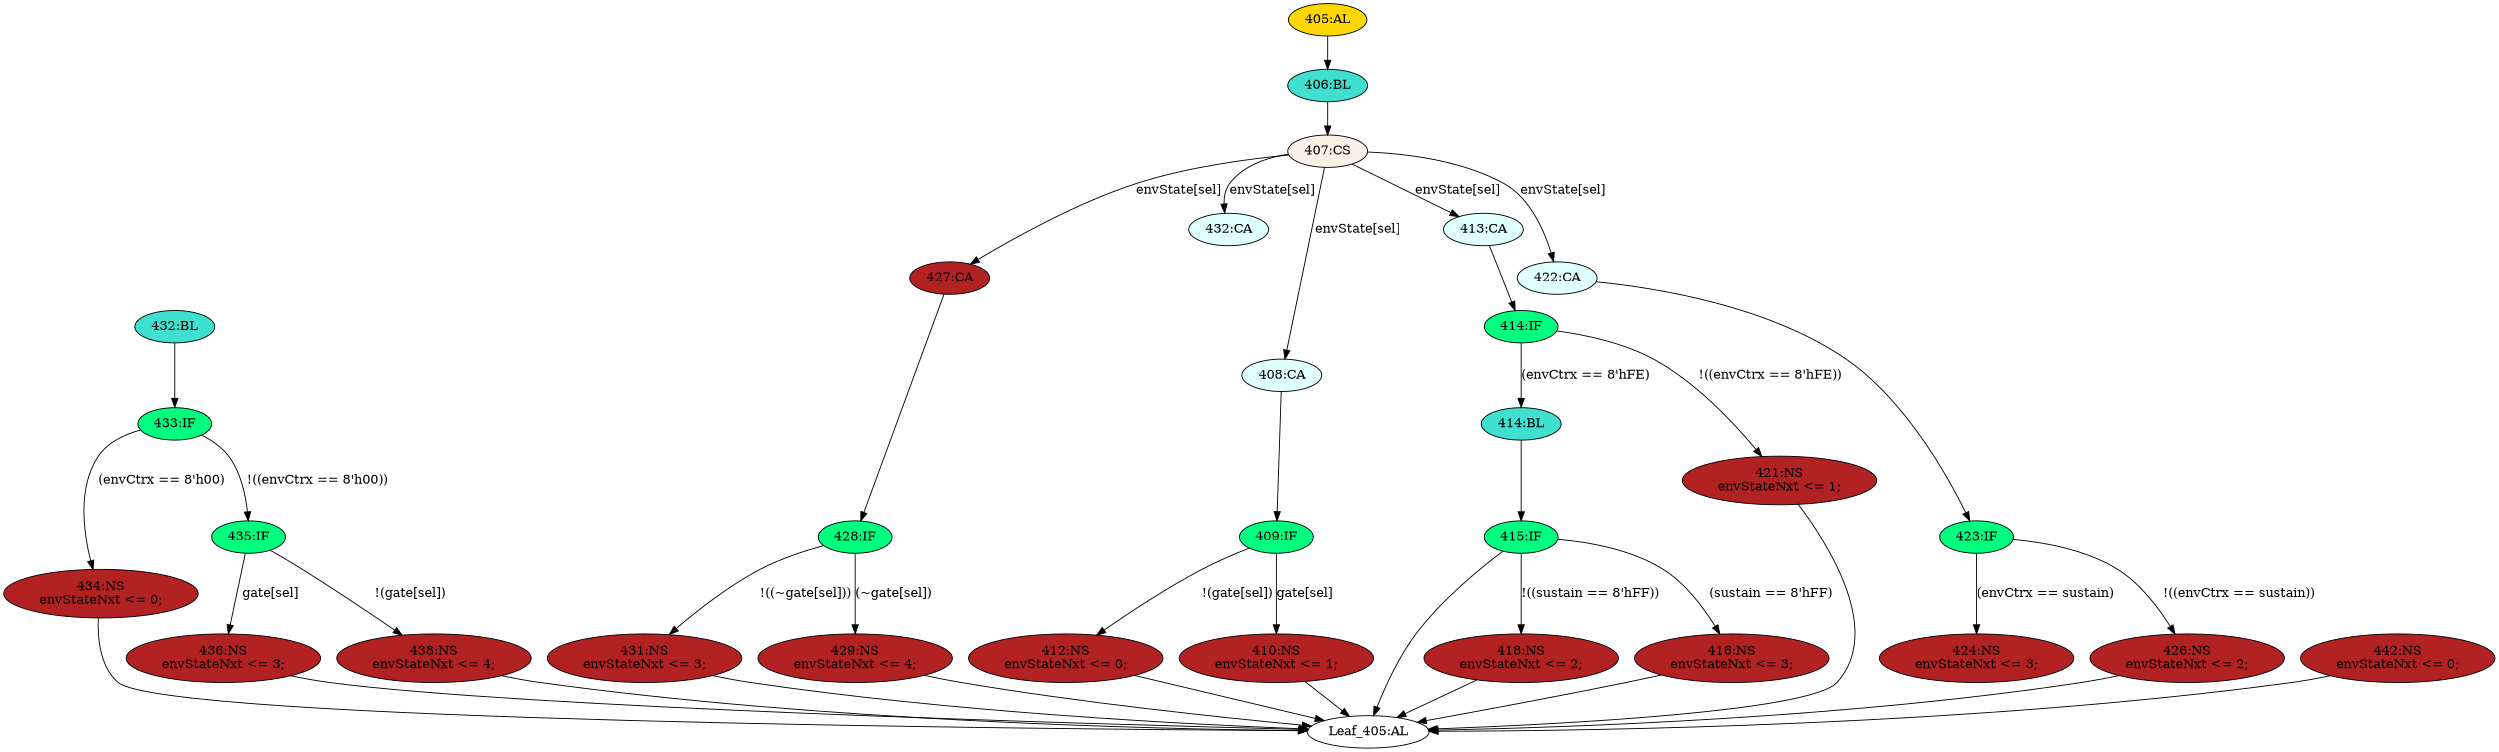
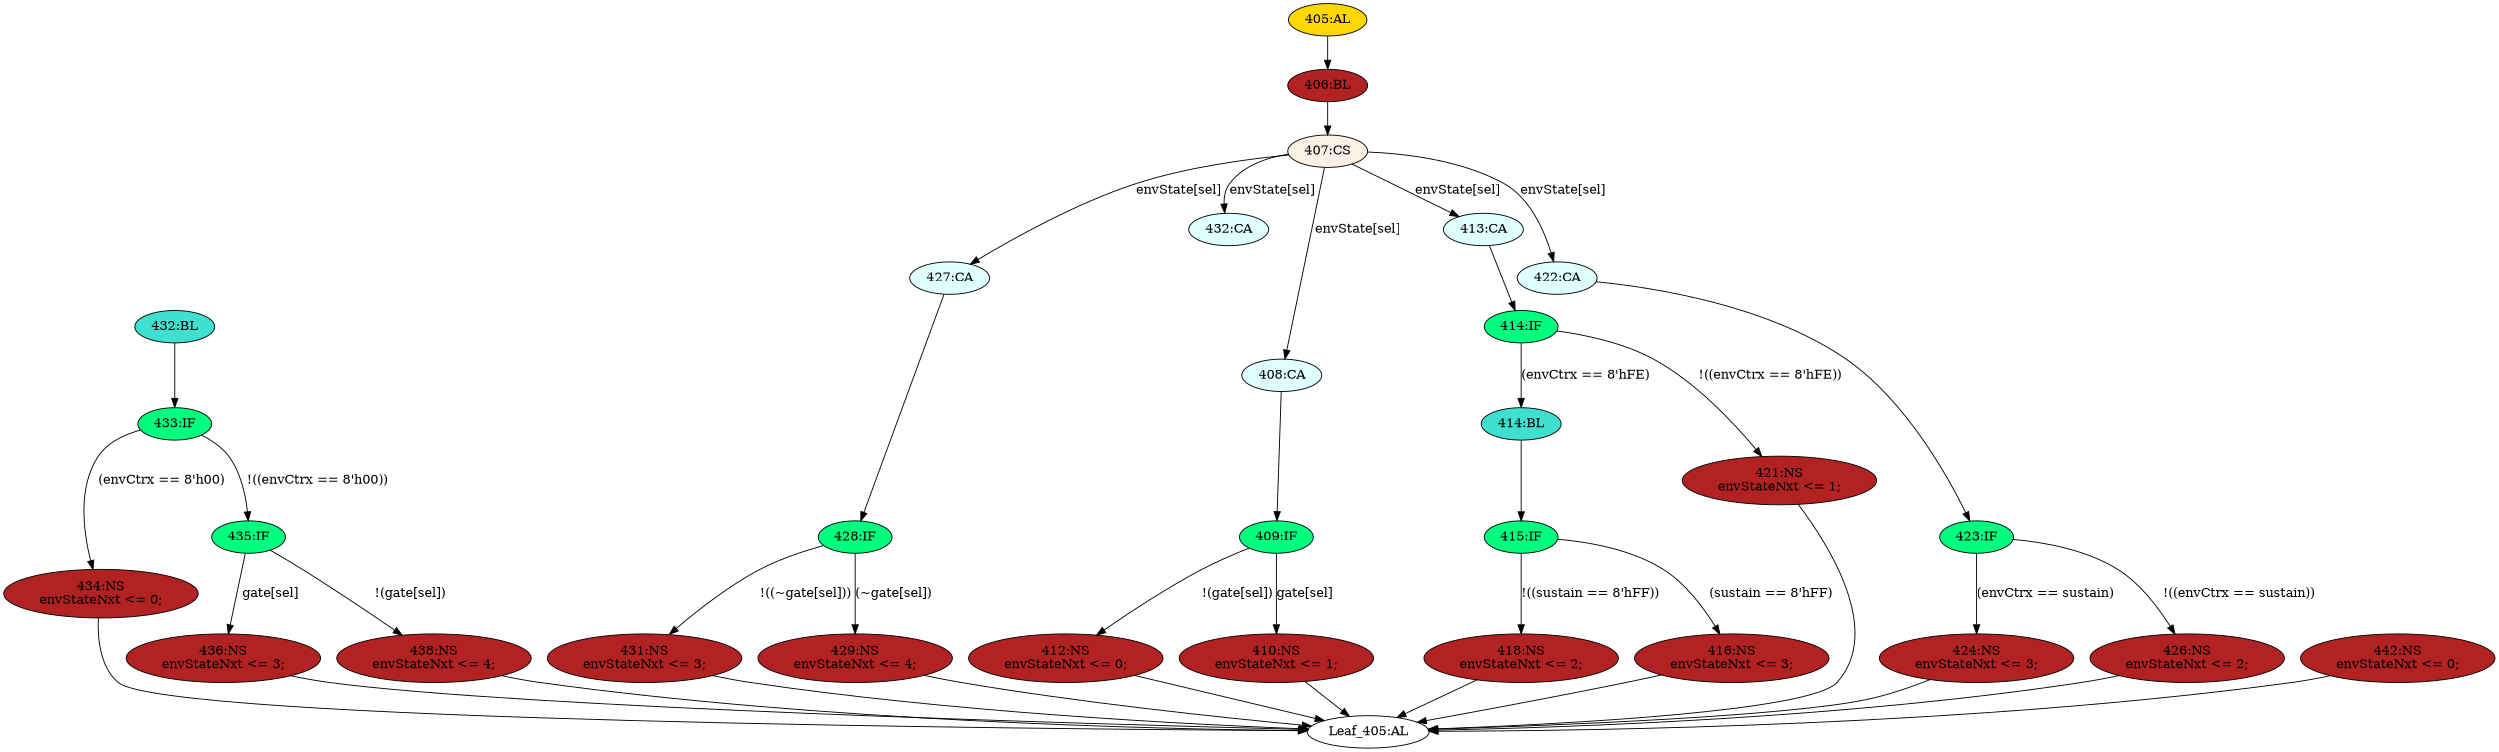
(1328, 85) -> (1328, 85)
(950, 278) -> (950, 278)
(1428, 620) -> (1686, 718)
